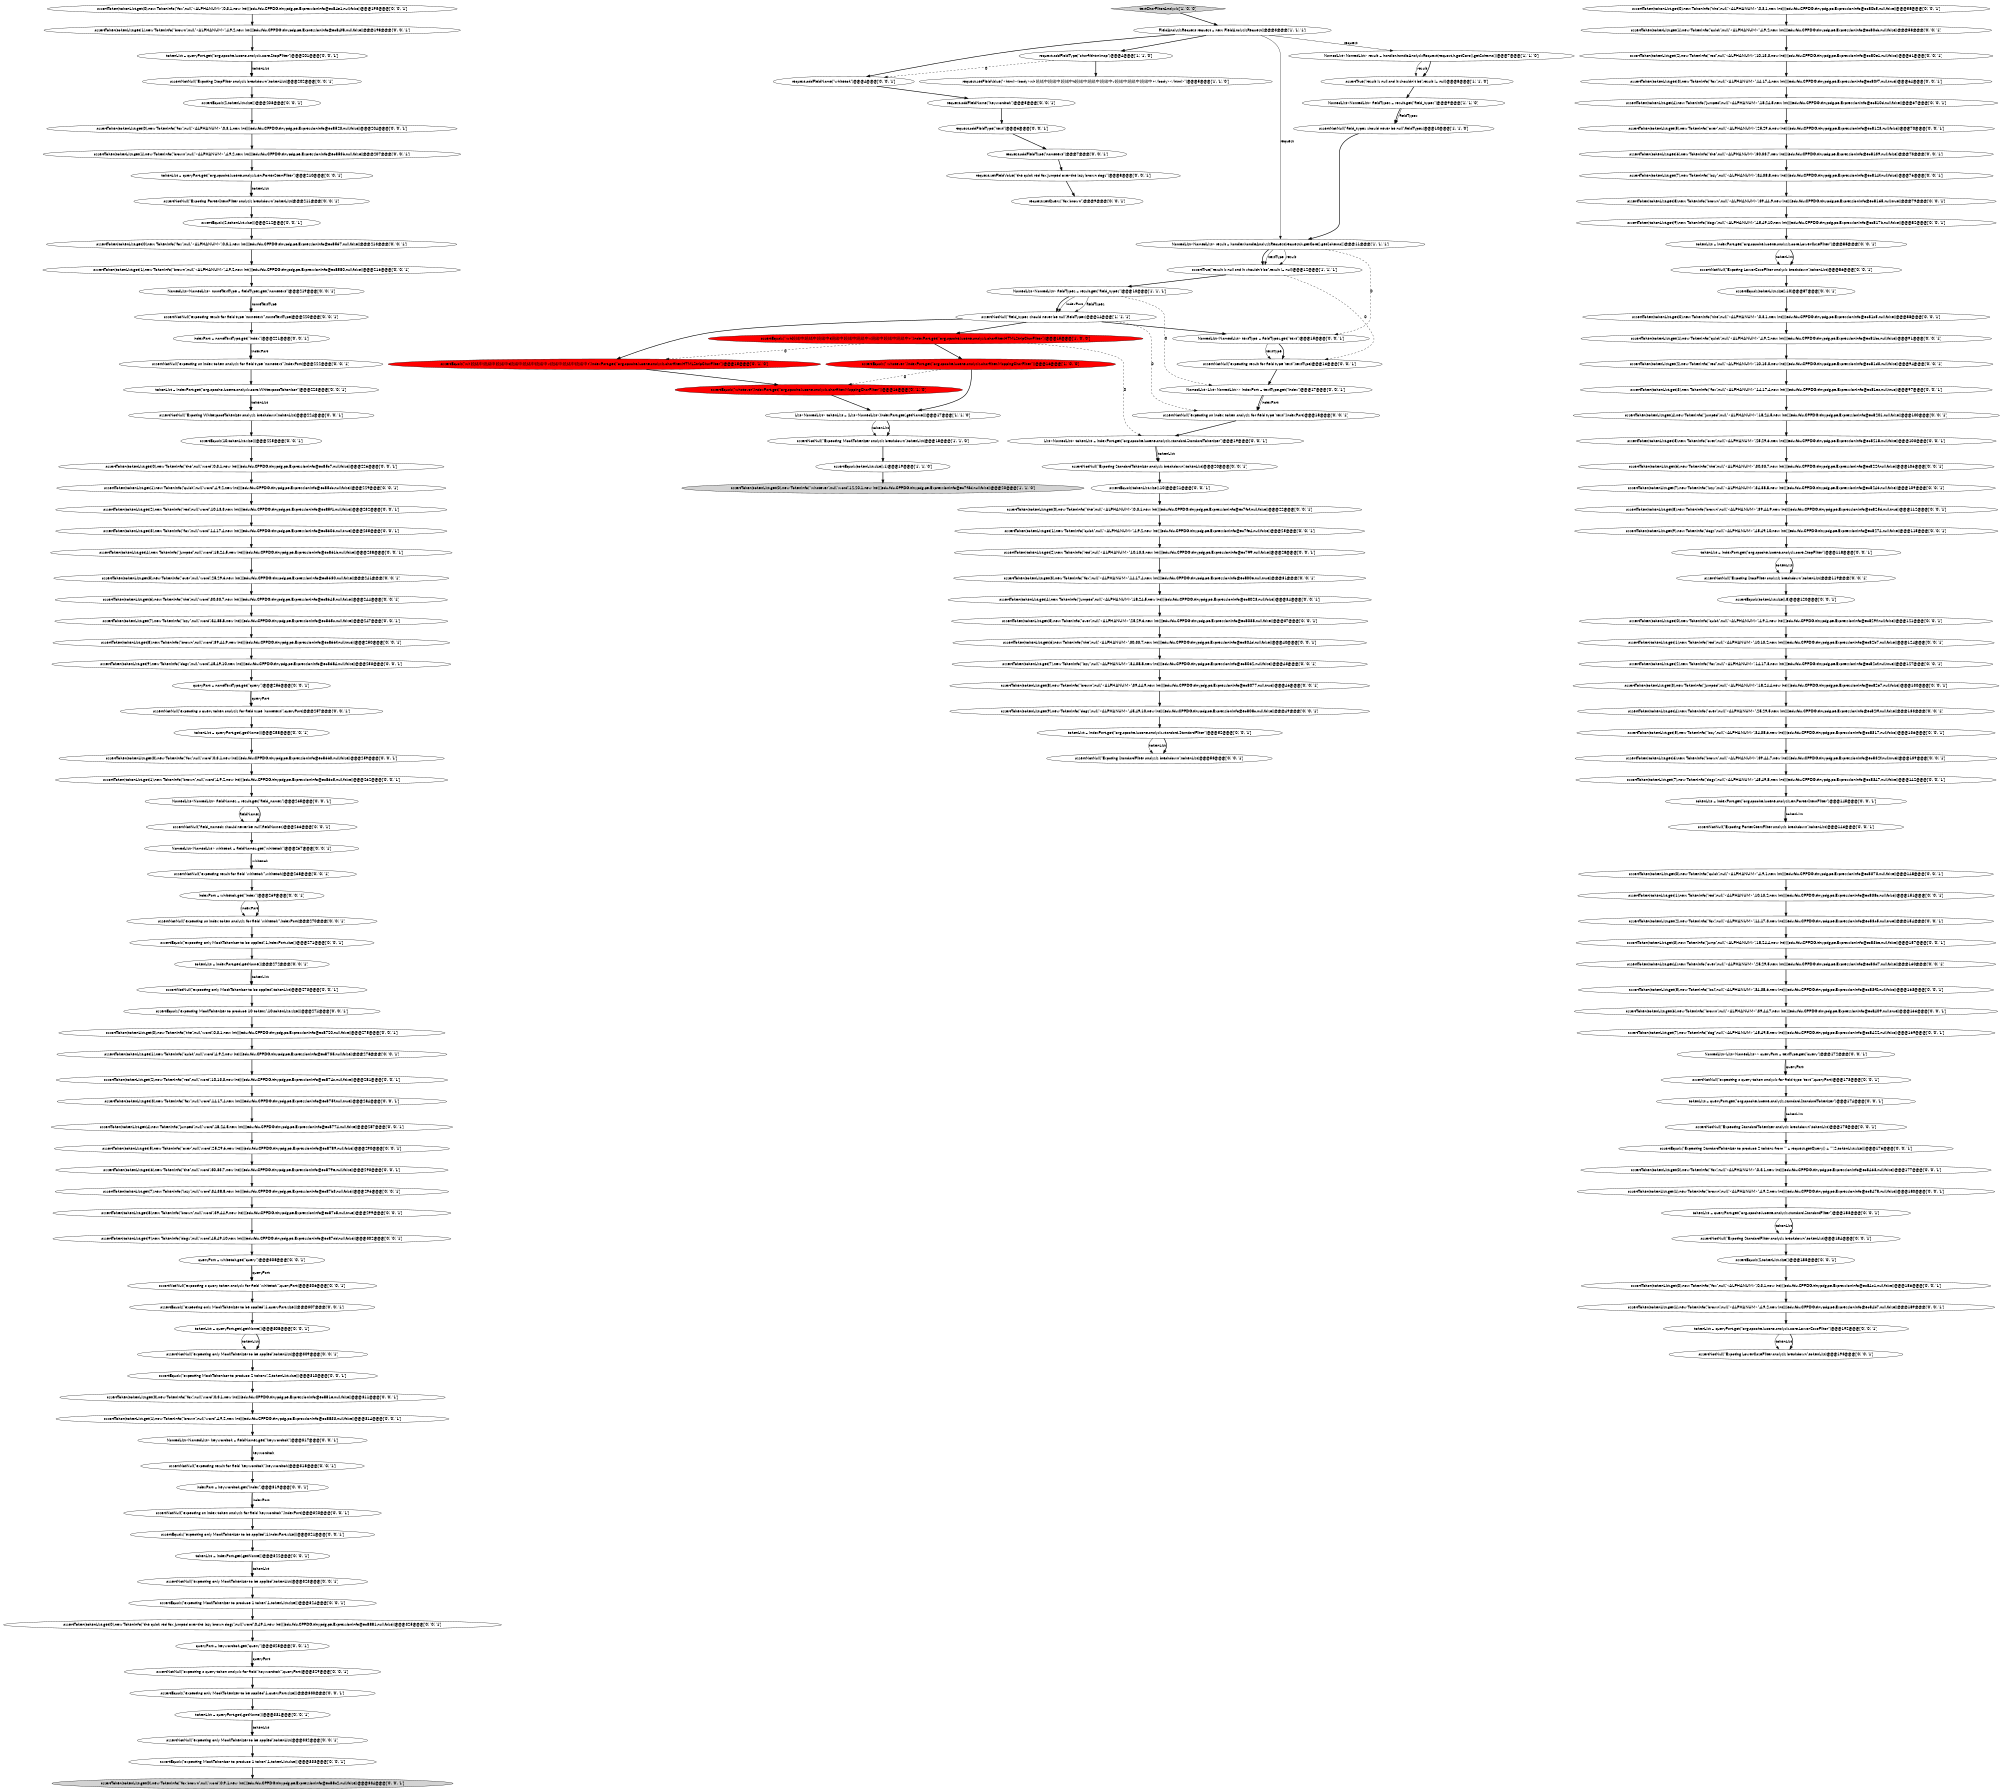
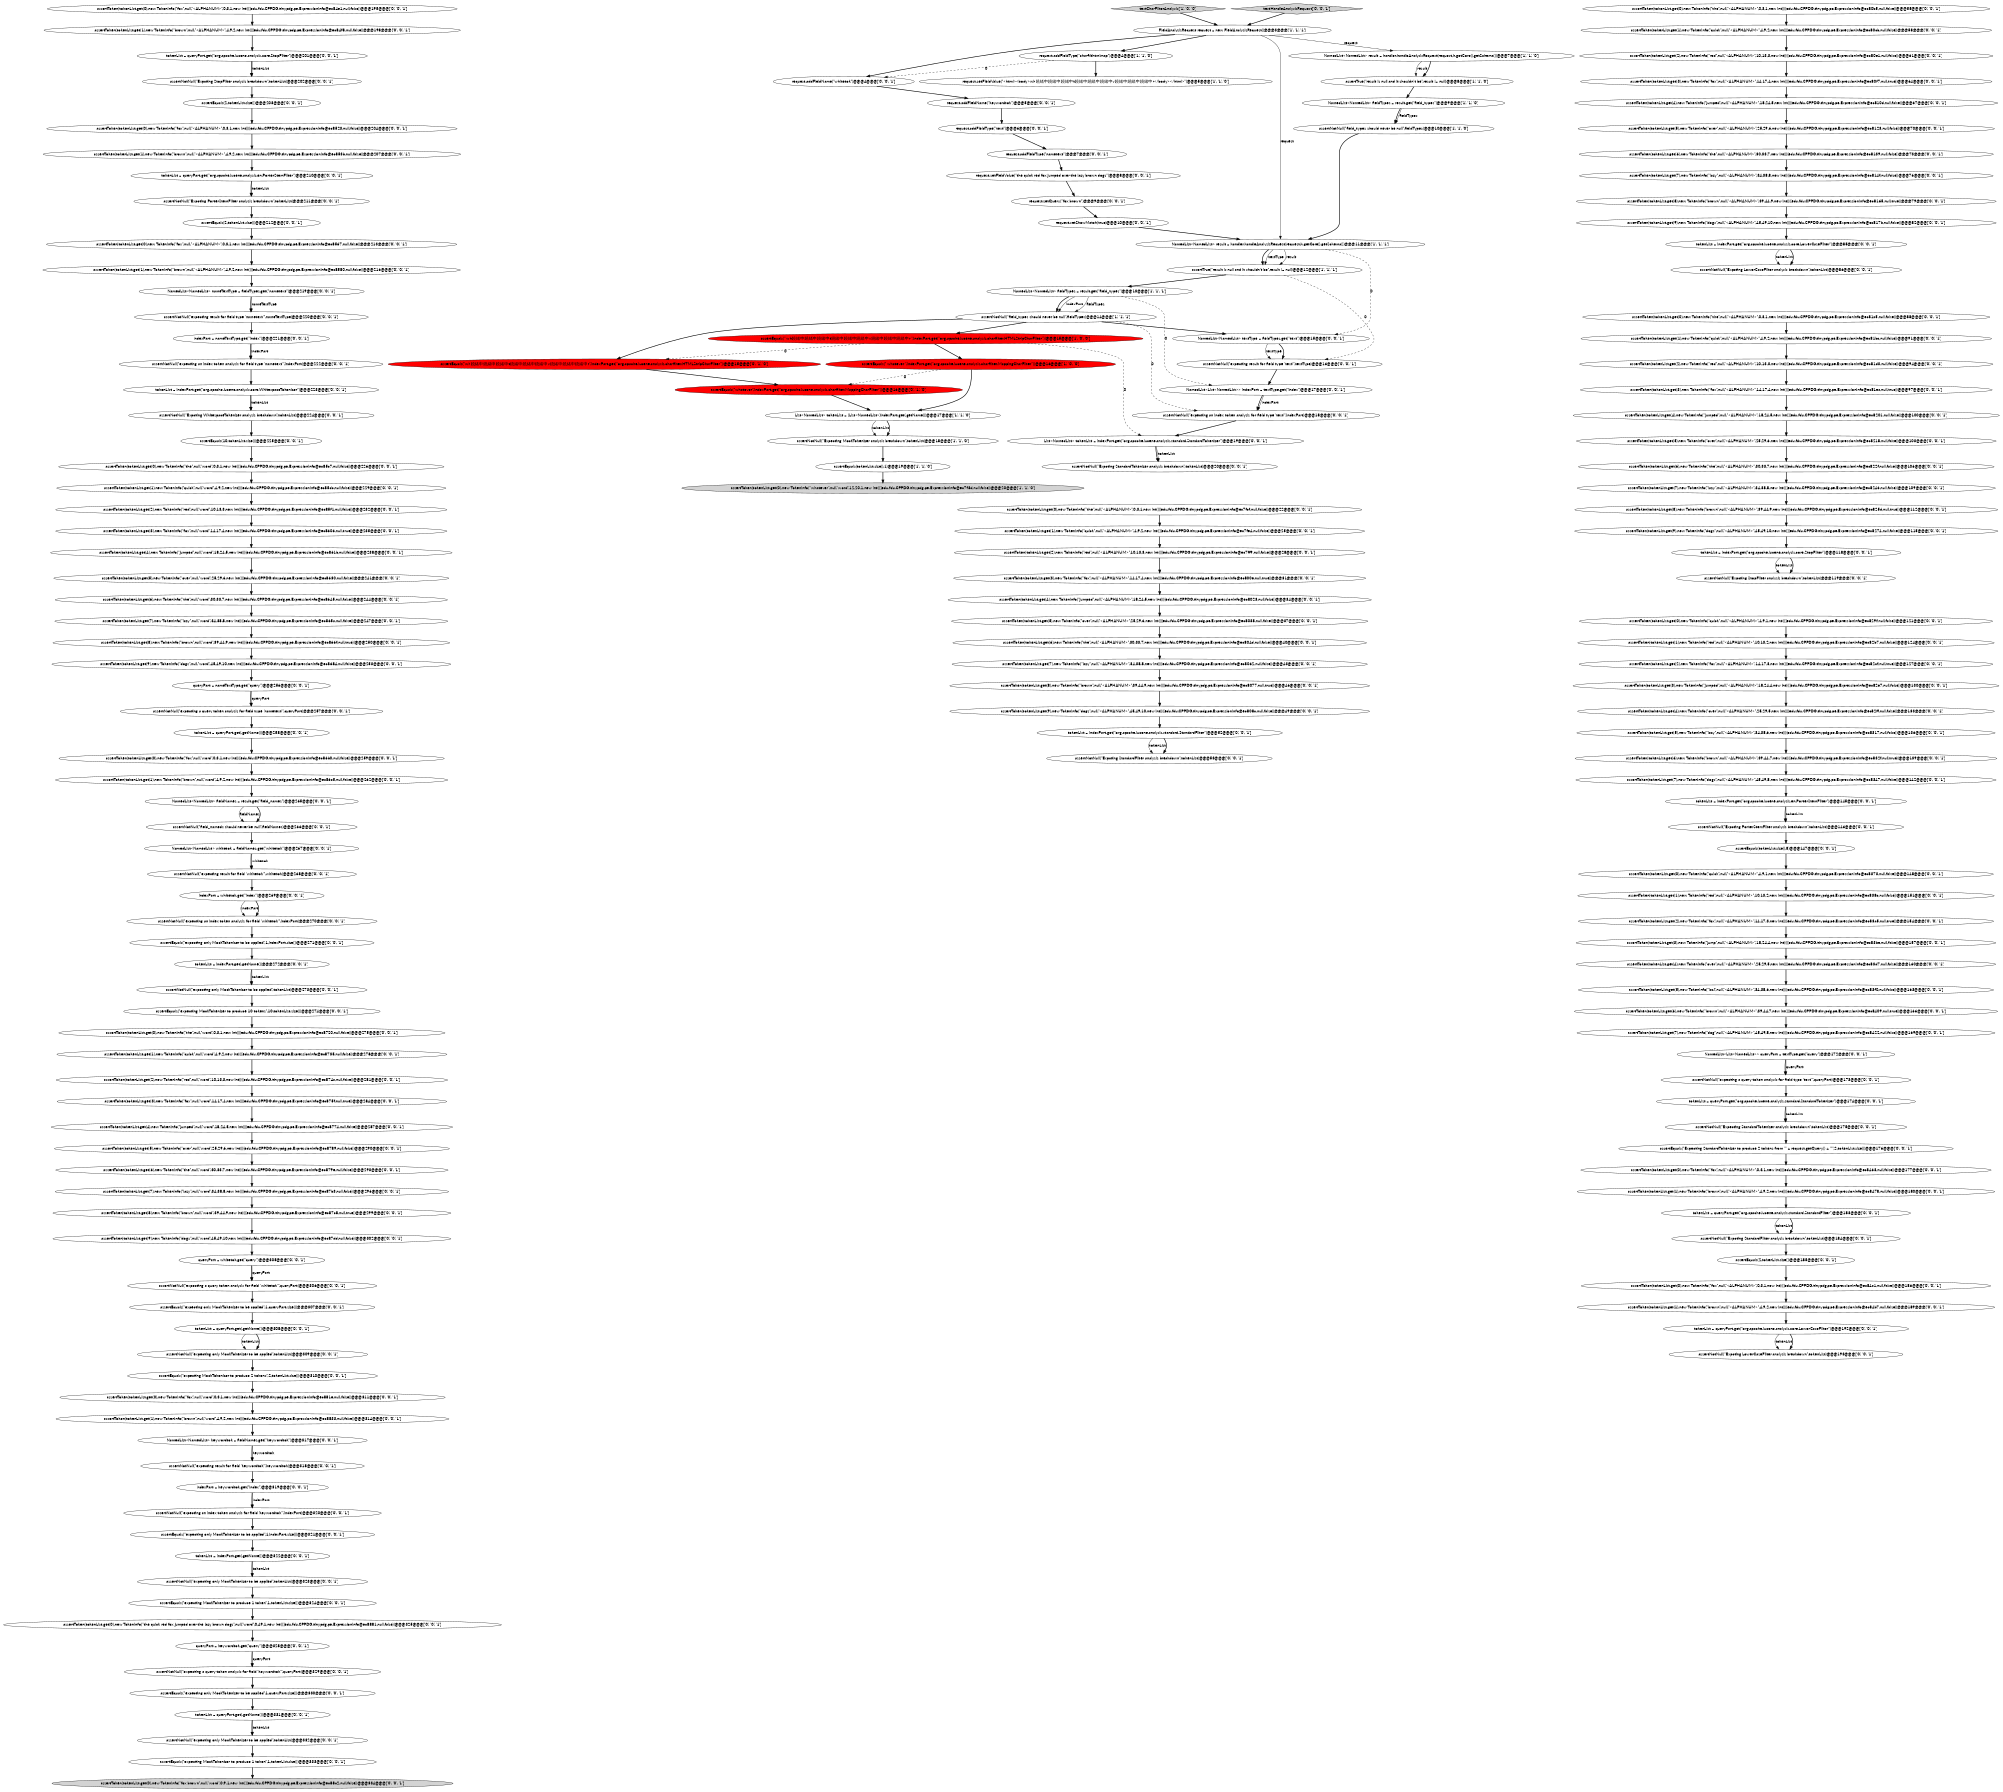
none -> (1297, 9)
none -> (1103, 223)
(1786, 292) -> none
(1160, 488) -> none
(1786, 600) -> none
none -> (1786, 849)
